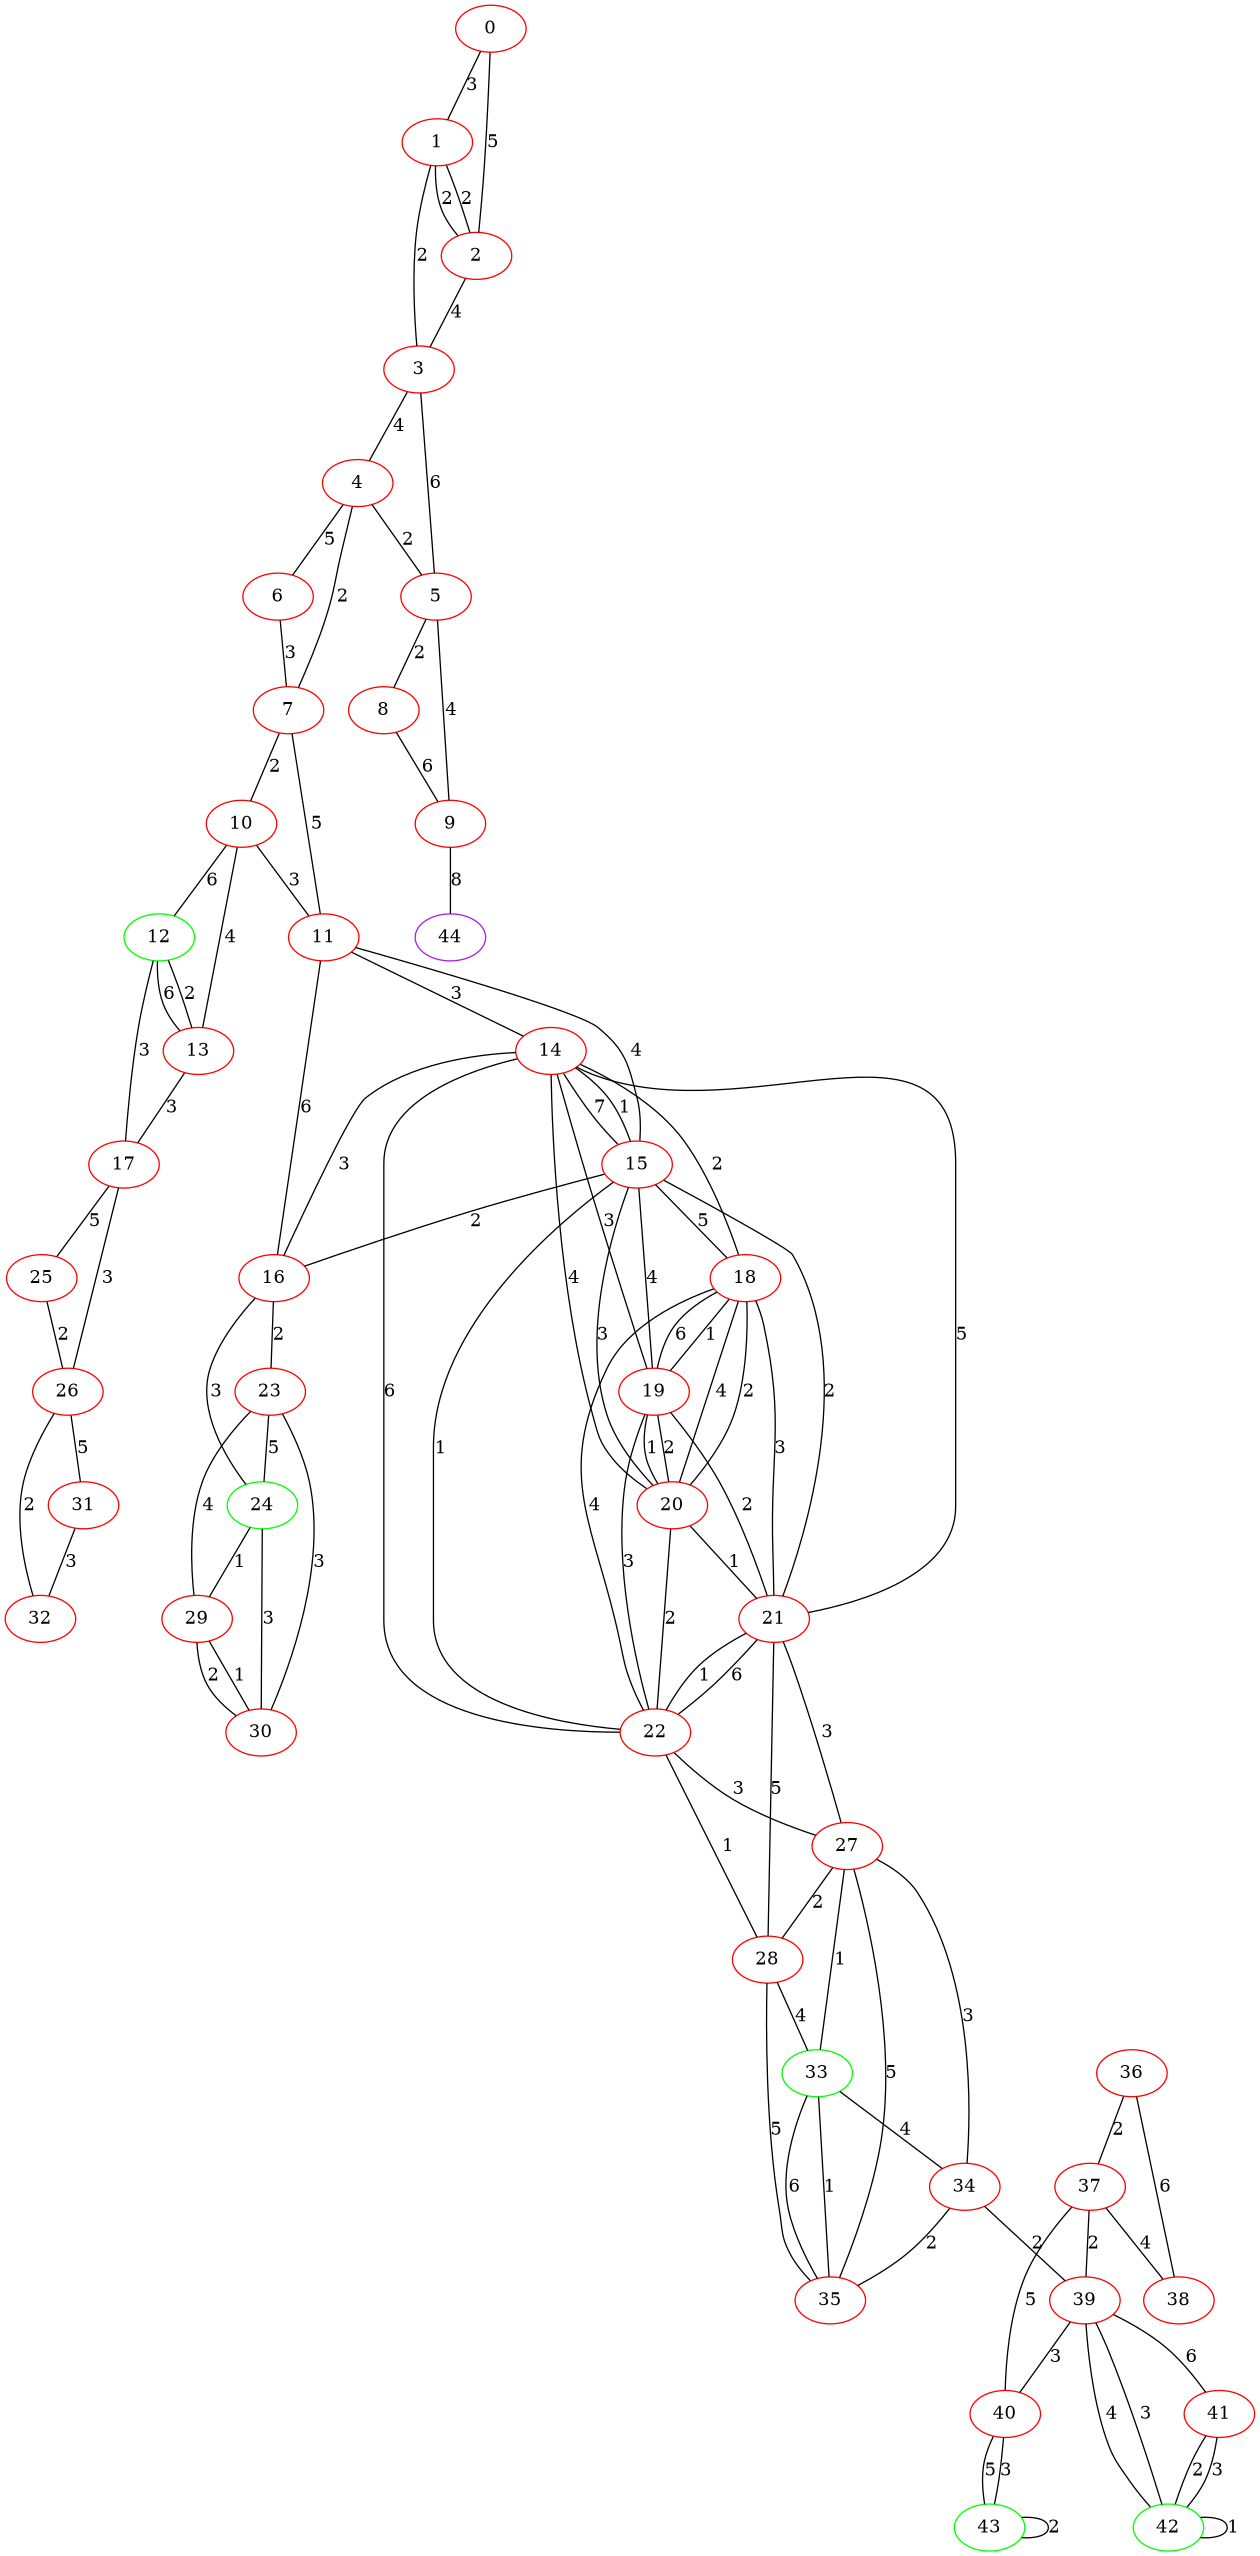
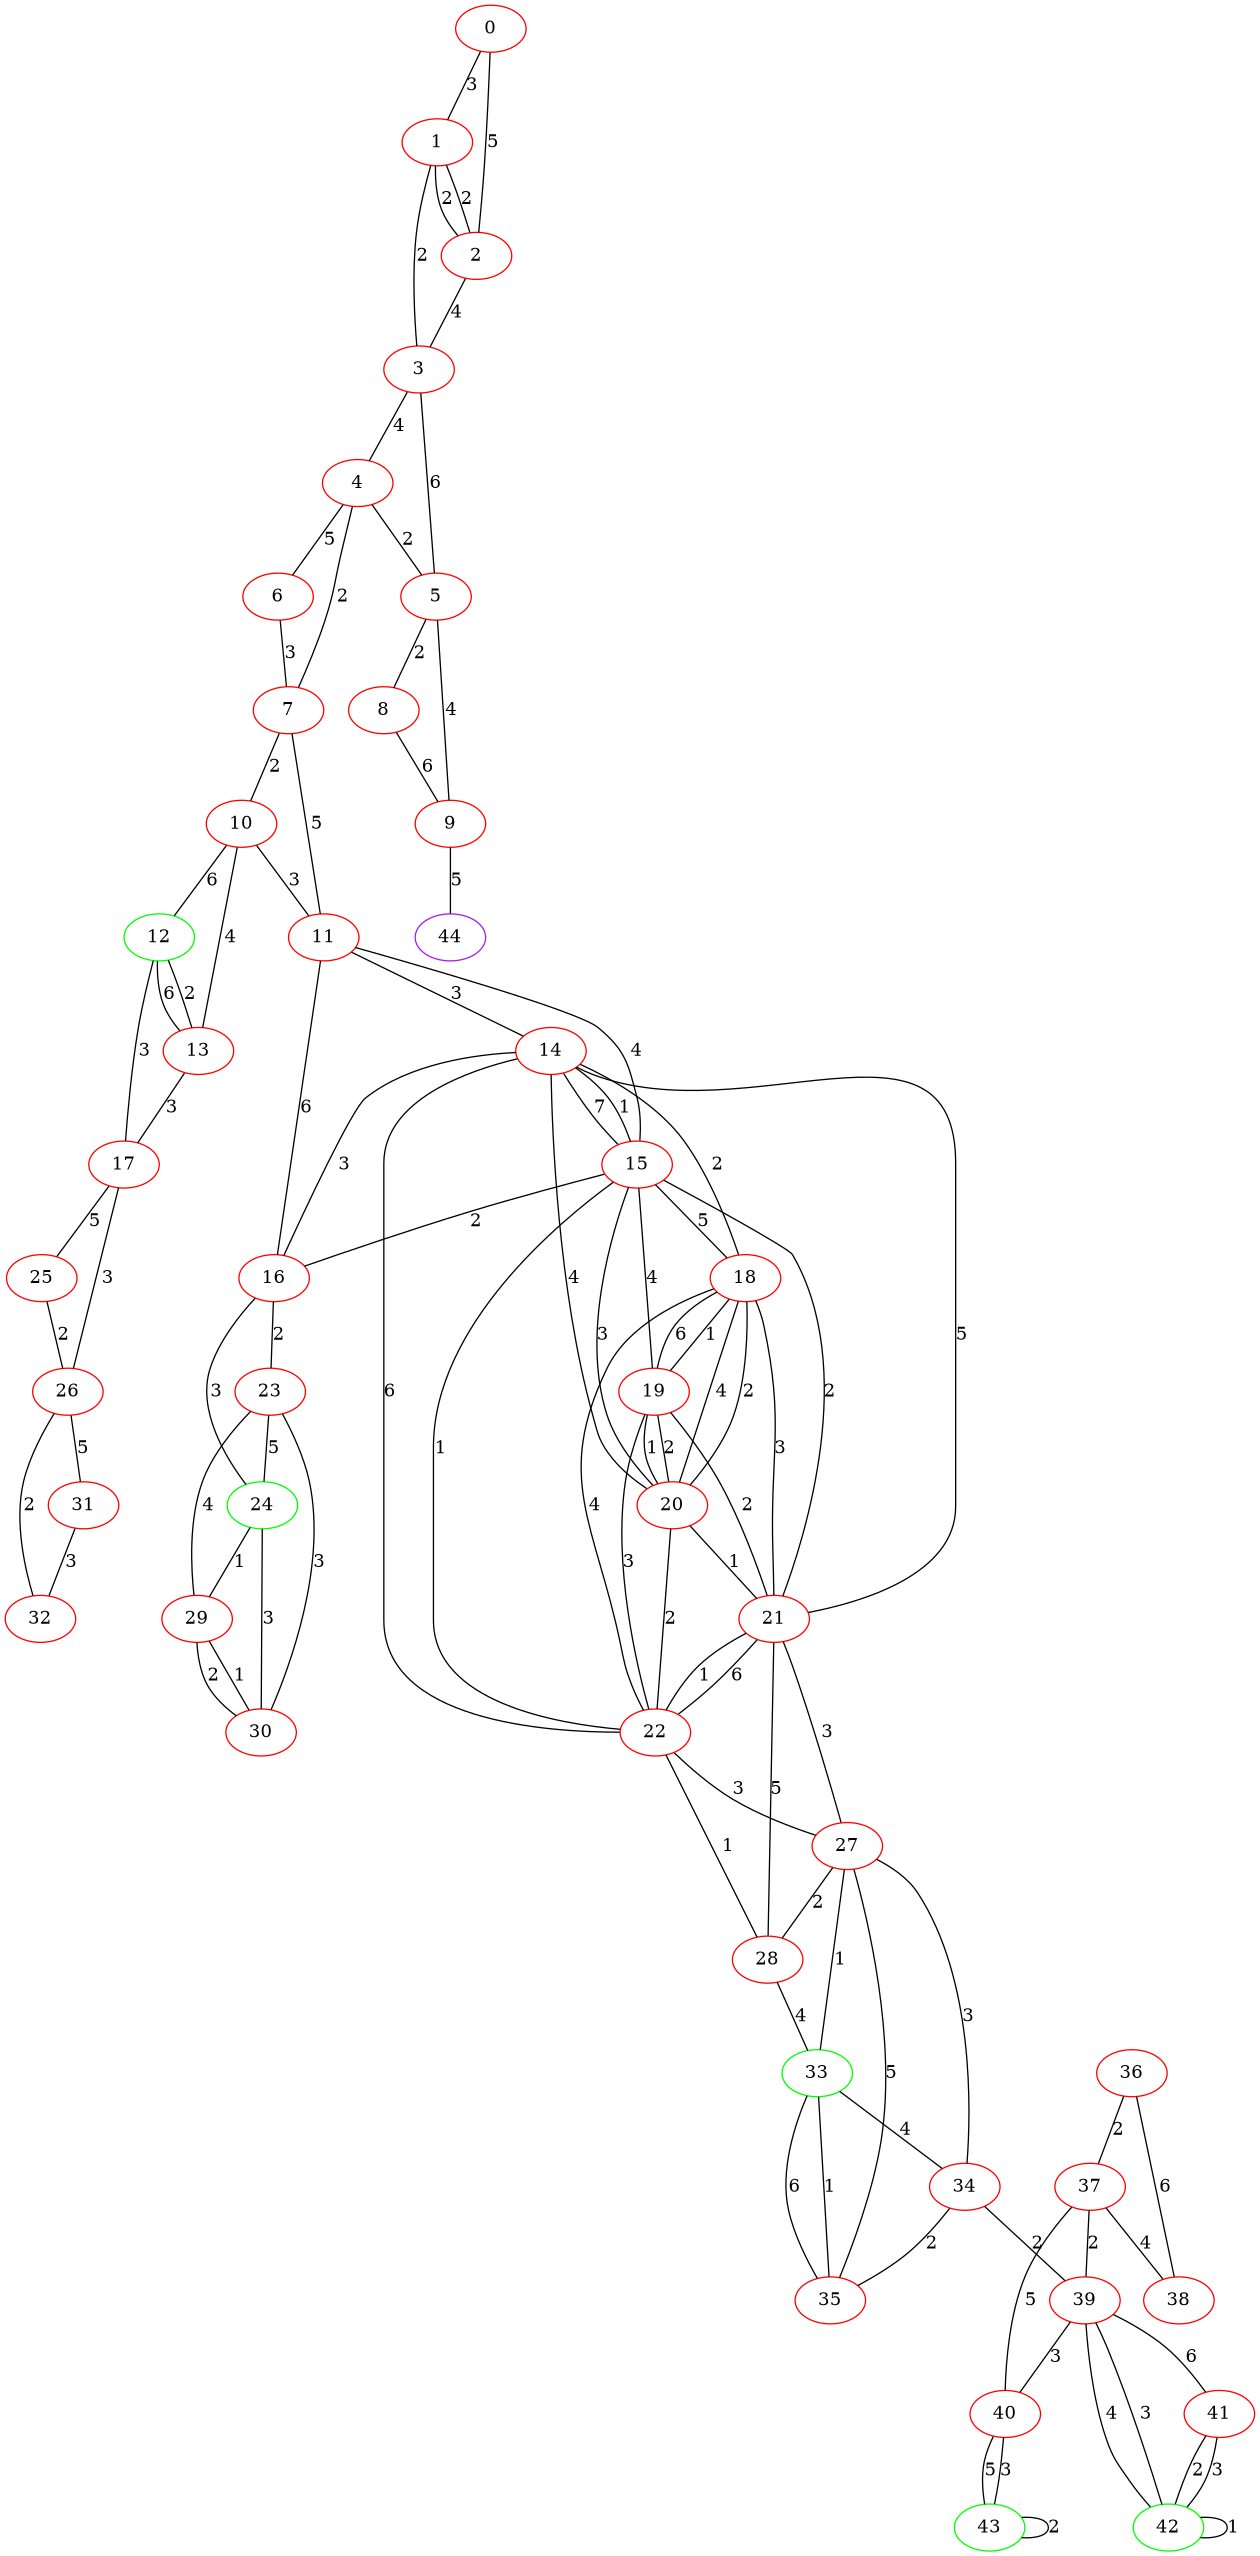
(457, 881) -> (457, 881)
(601, 1222) -> none
(771, 2136) -> none
